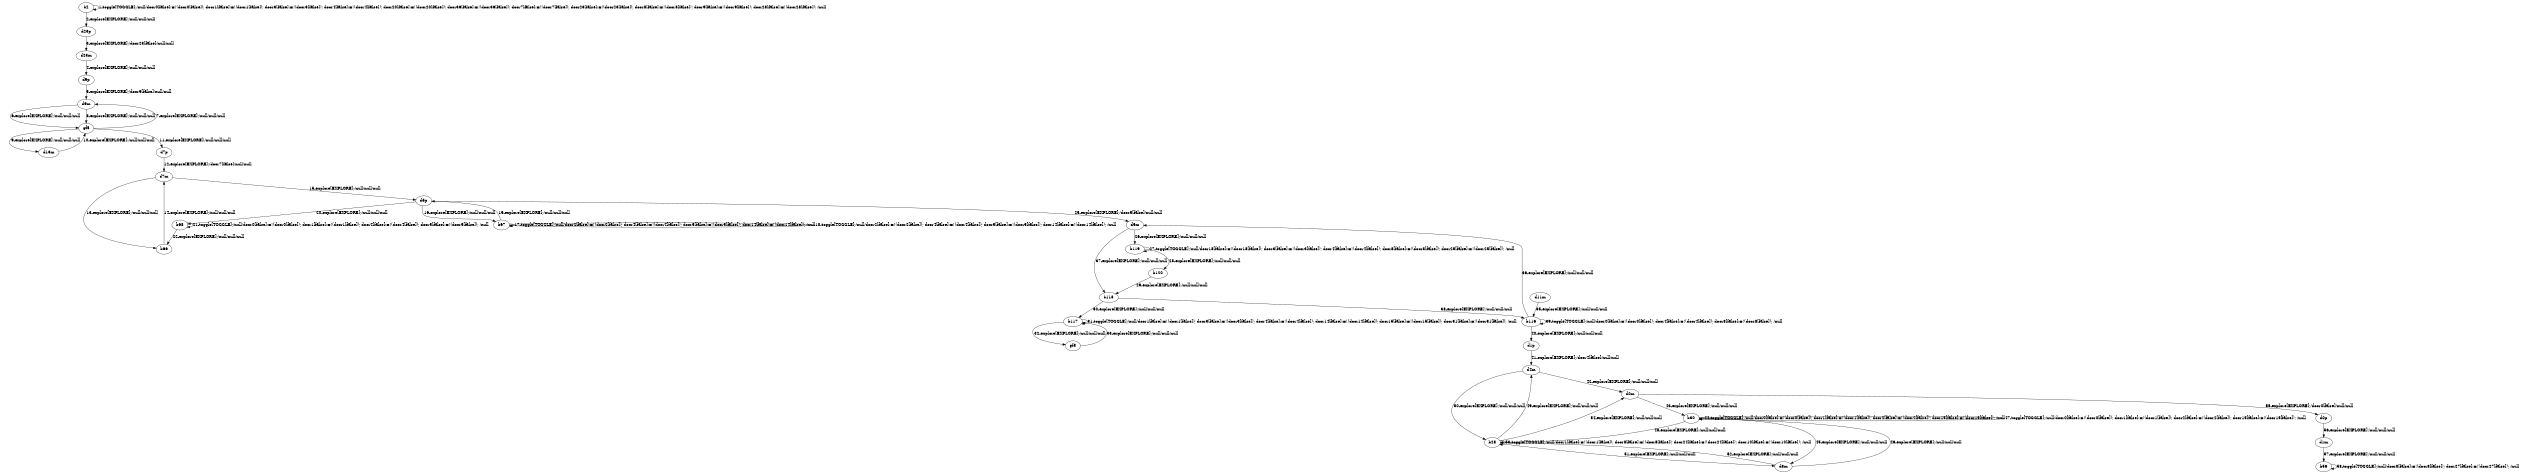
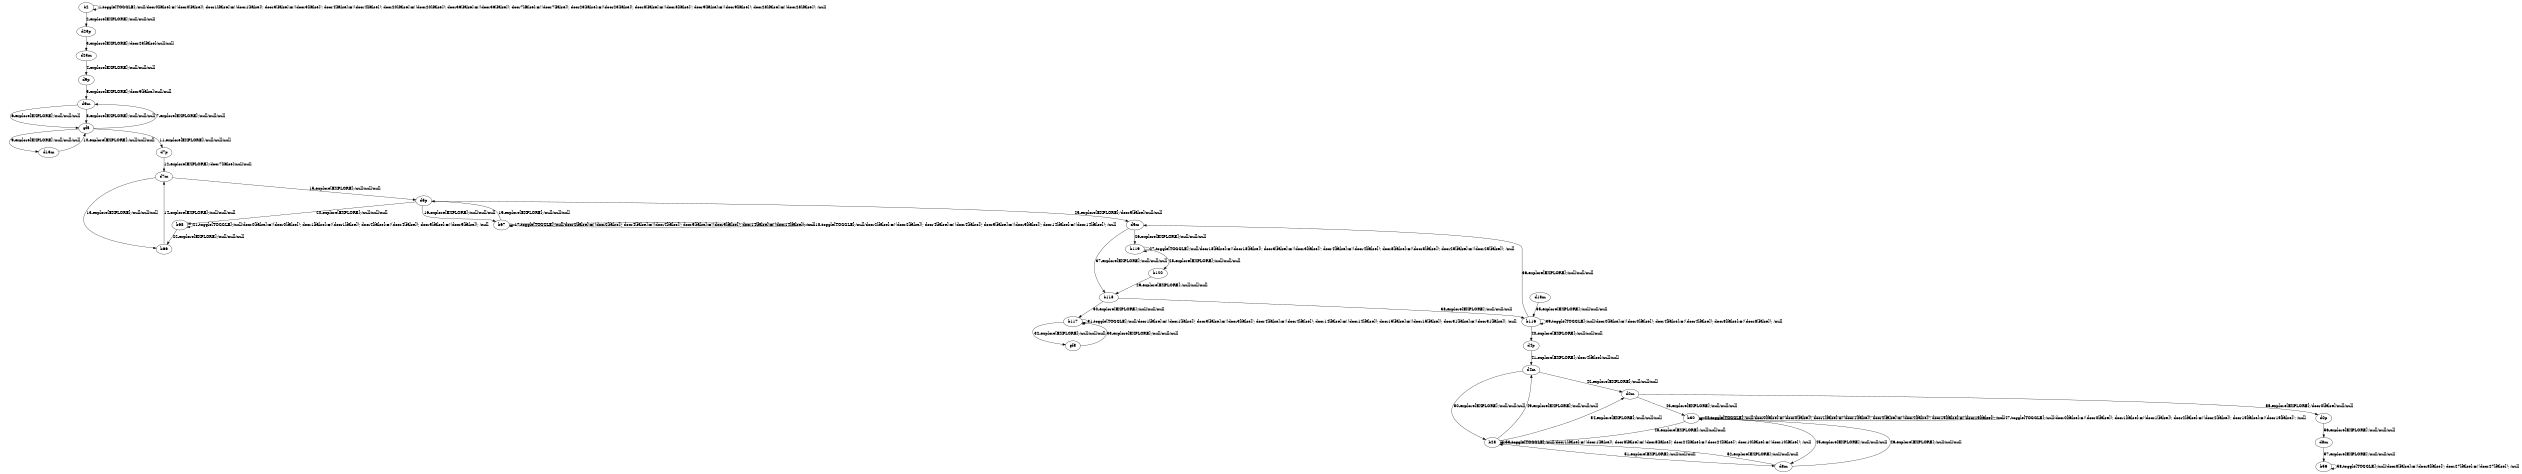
(1540, 298) -> (1540, 298)
(1531, 346) -> (1531, 346)
(2324, 442) -> (2324, 442)
